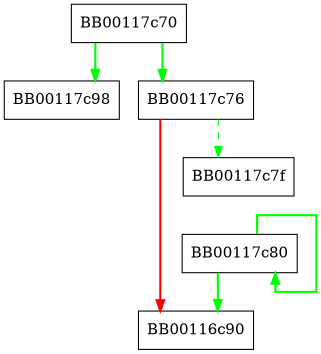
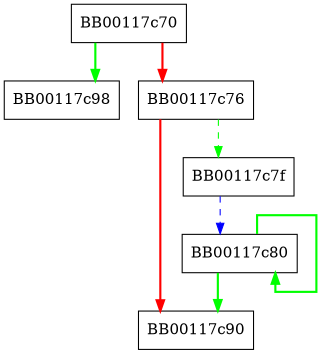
(162, 56) -> (162, 56)
none -> (220, 210)
(196, 330) -> (196, 330)
